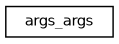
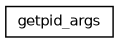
(59, 22) -> (59, 22)
